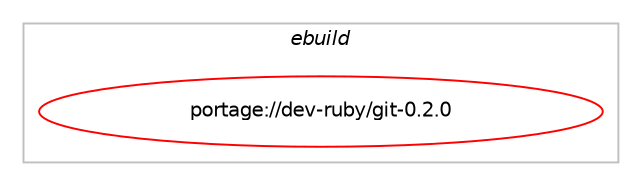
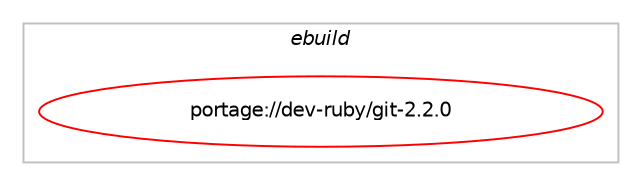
(321, 112) -> (321, 112)
